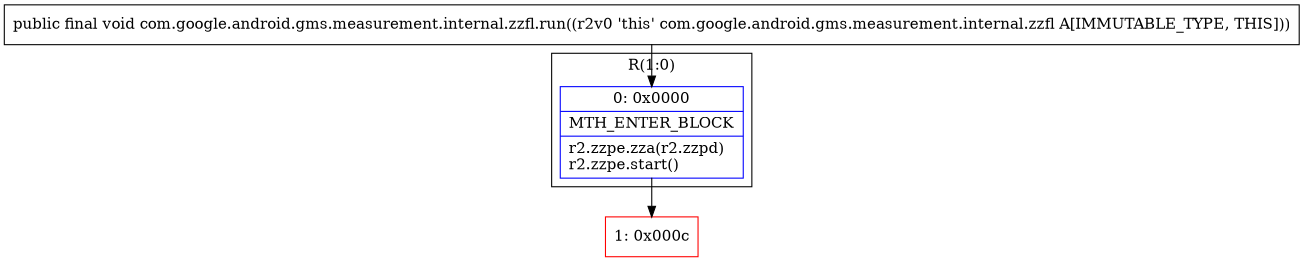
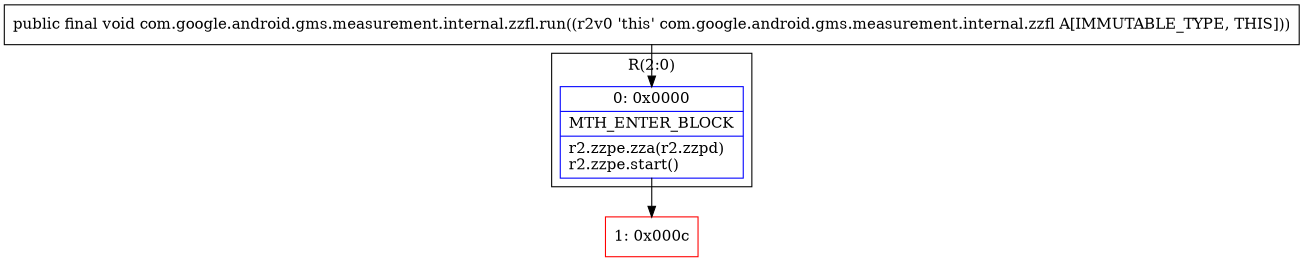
(652, 66) -> (652, 66)
